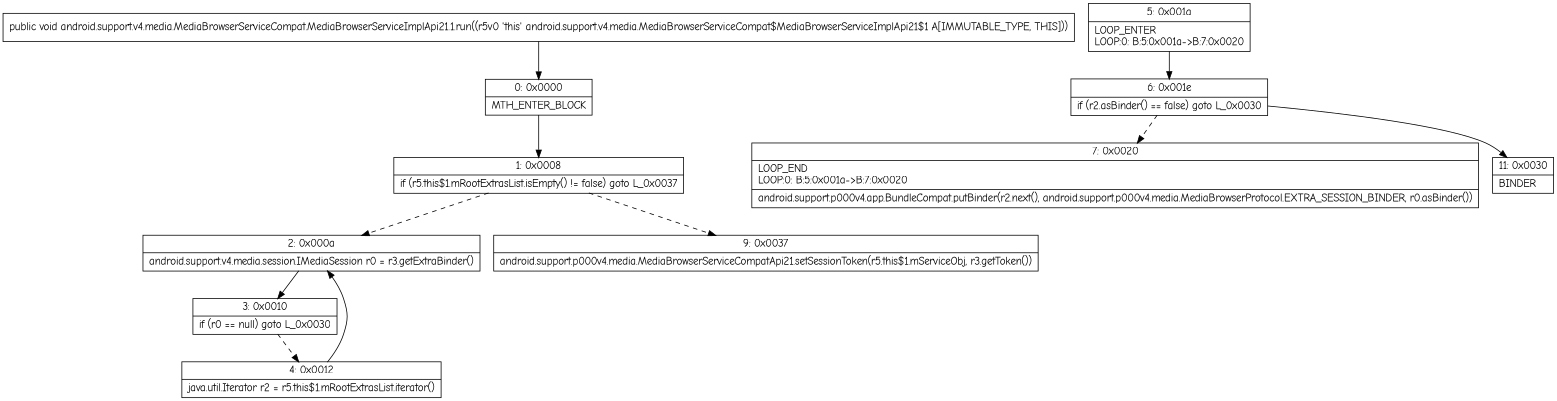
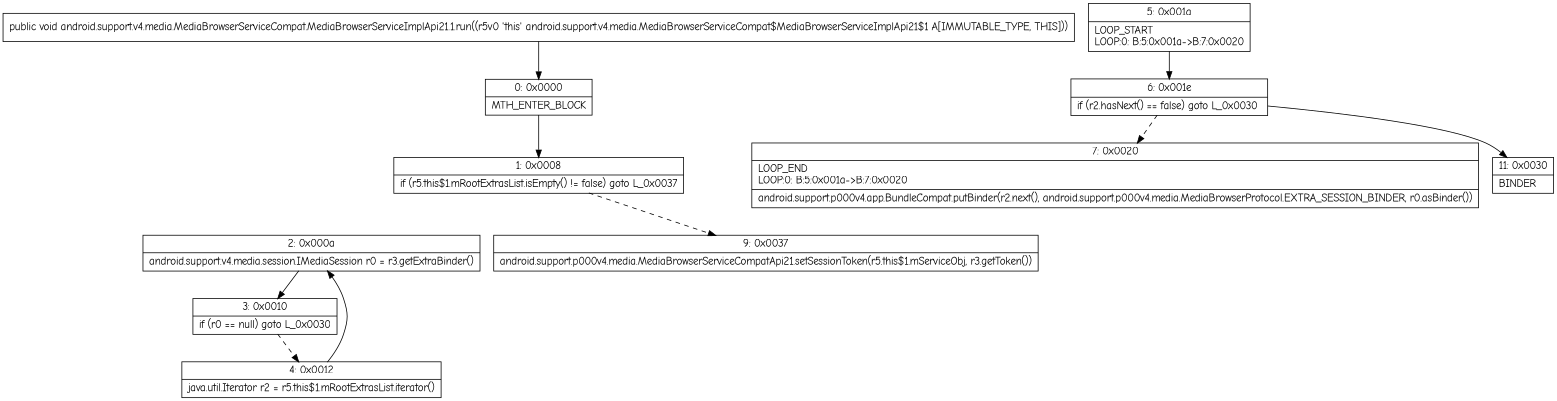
(1125, 30) -> (1124, 30)
(1169, 106) -> (1167, 106)
(429, 213) -> none
